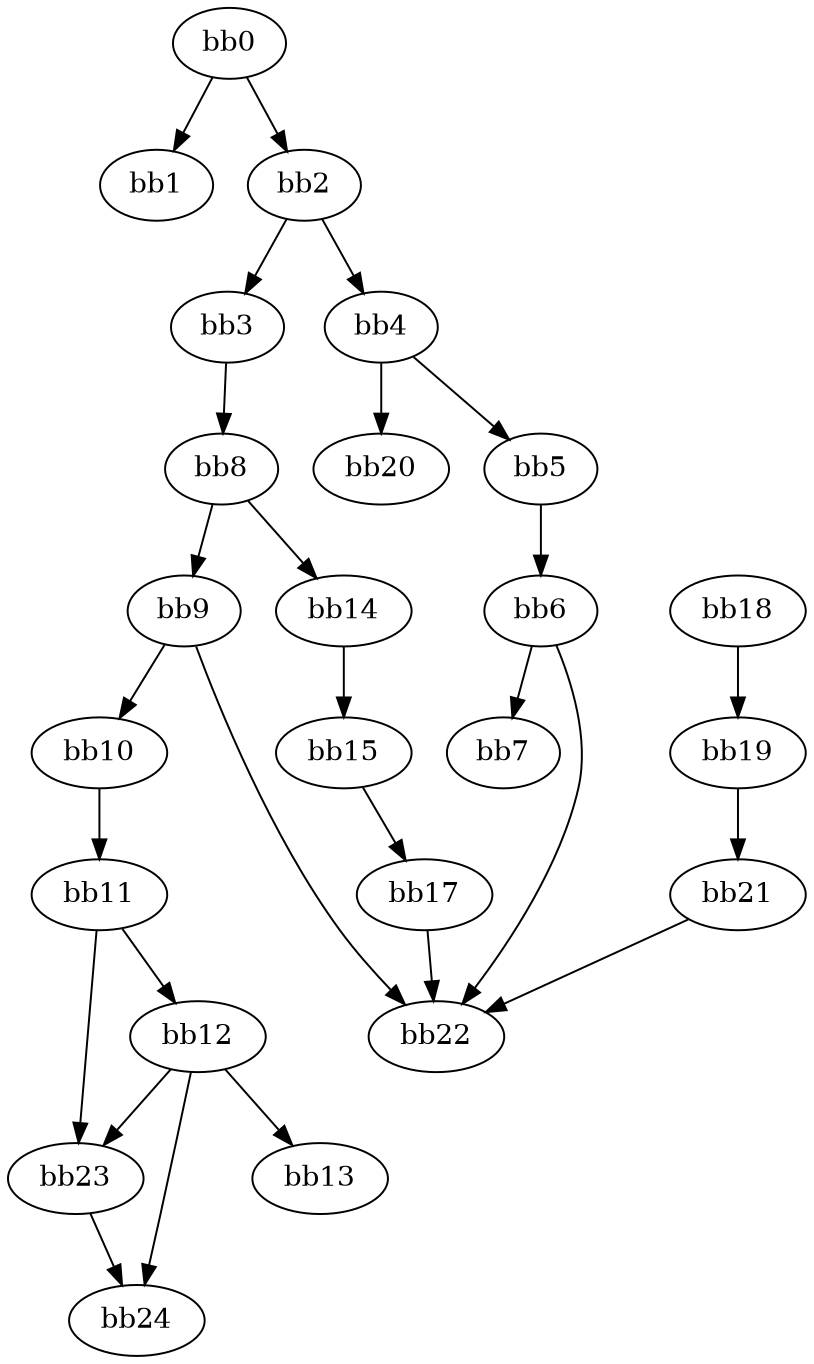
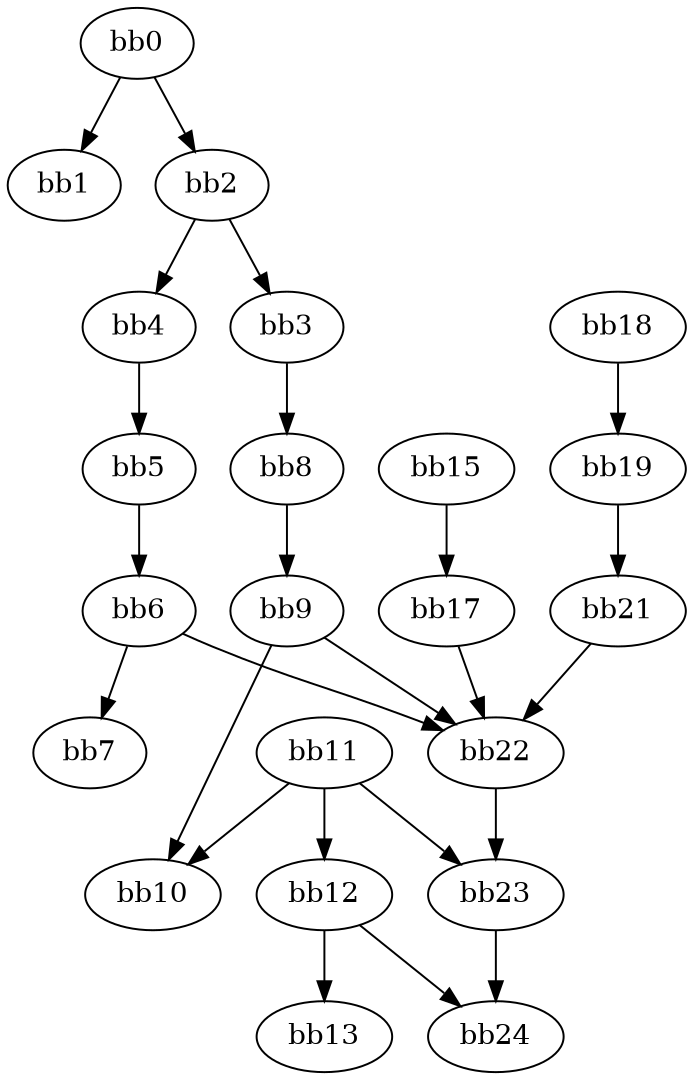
(381, 469) -> none
(344, 611) -> none
(99, 814) -> (247, 817)
(144, 1100) -> (496, 814)
